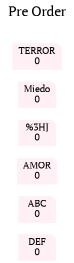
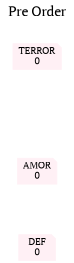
(37, 95) -> none
(37, 133) -> none
(37, 209) -> none
